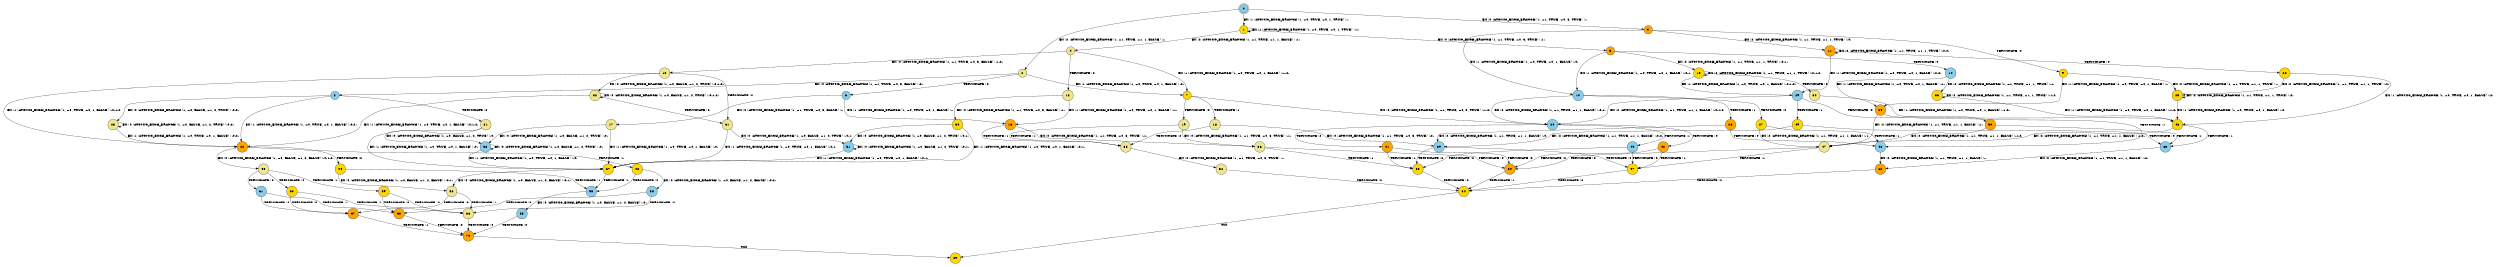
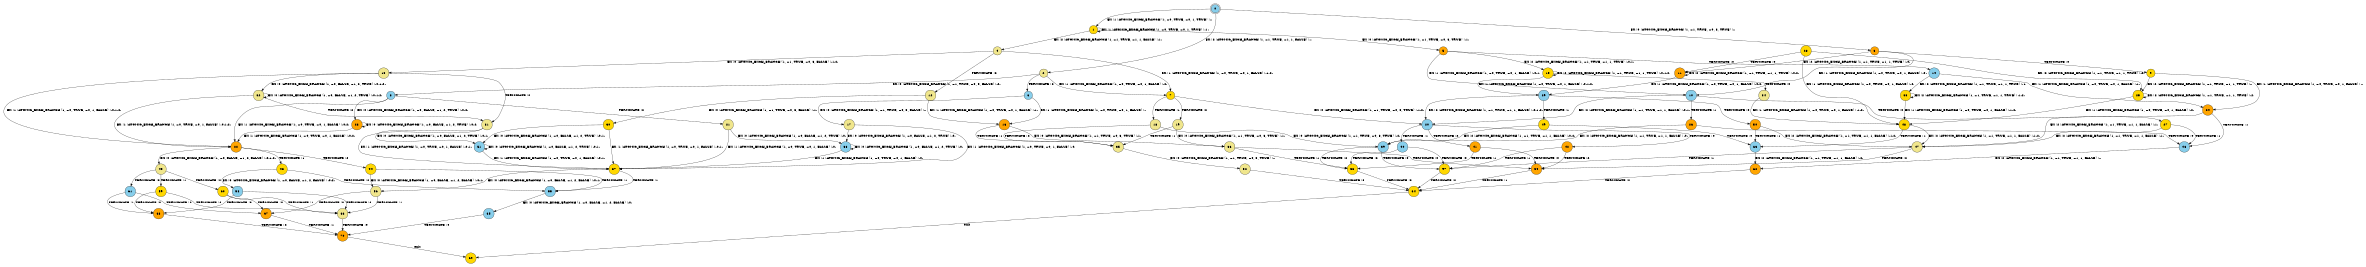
(2056, 62) -> (1744, 62)
(113, 125) -> (357, 125)
